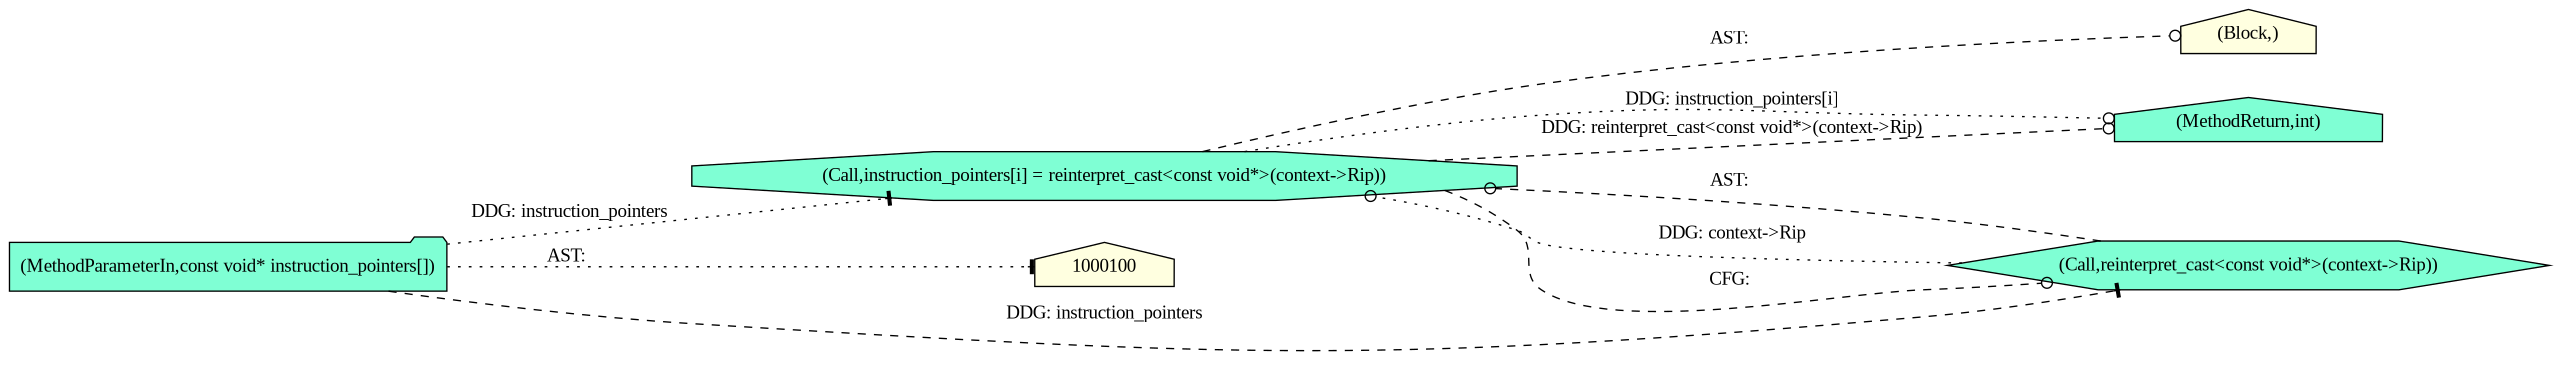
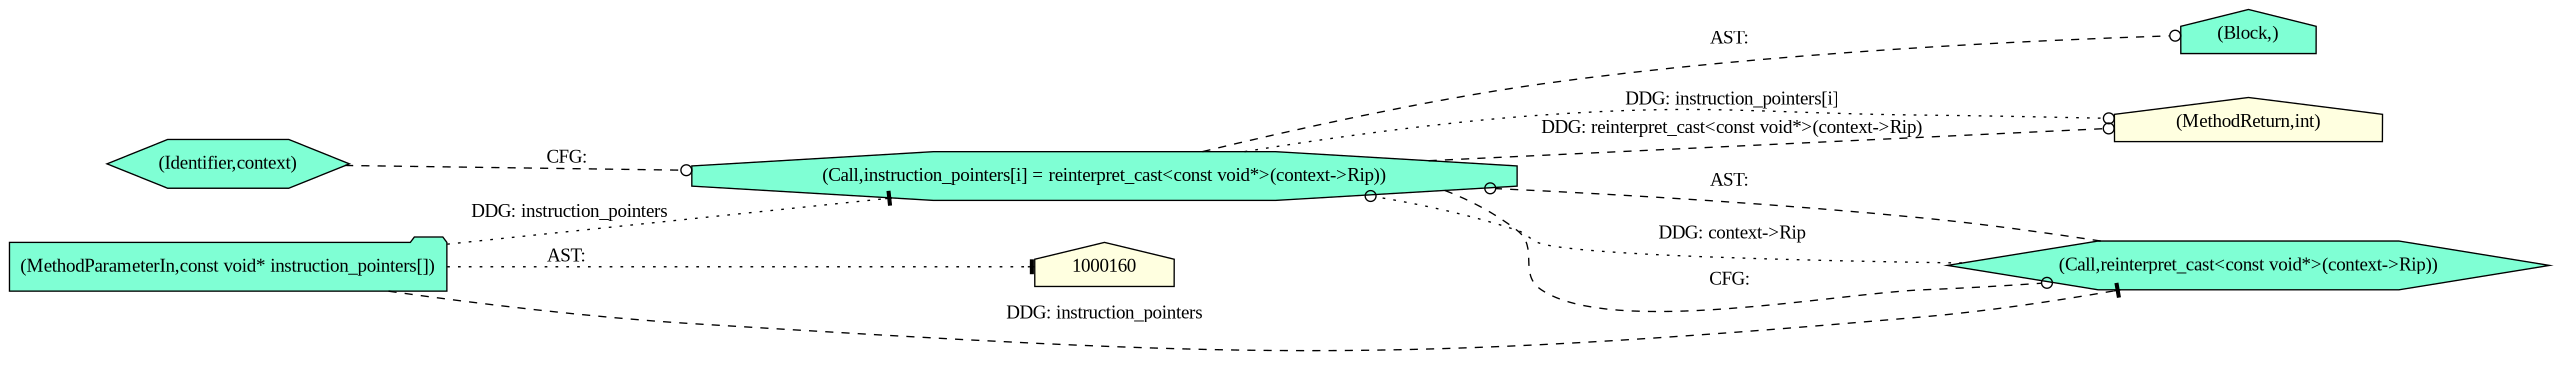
(2248, 34) -> (2248, 34)
(2248, 122) -> (2248, 122)
none -> (228, 164)
(1104, 267) -> (1104, 267)
